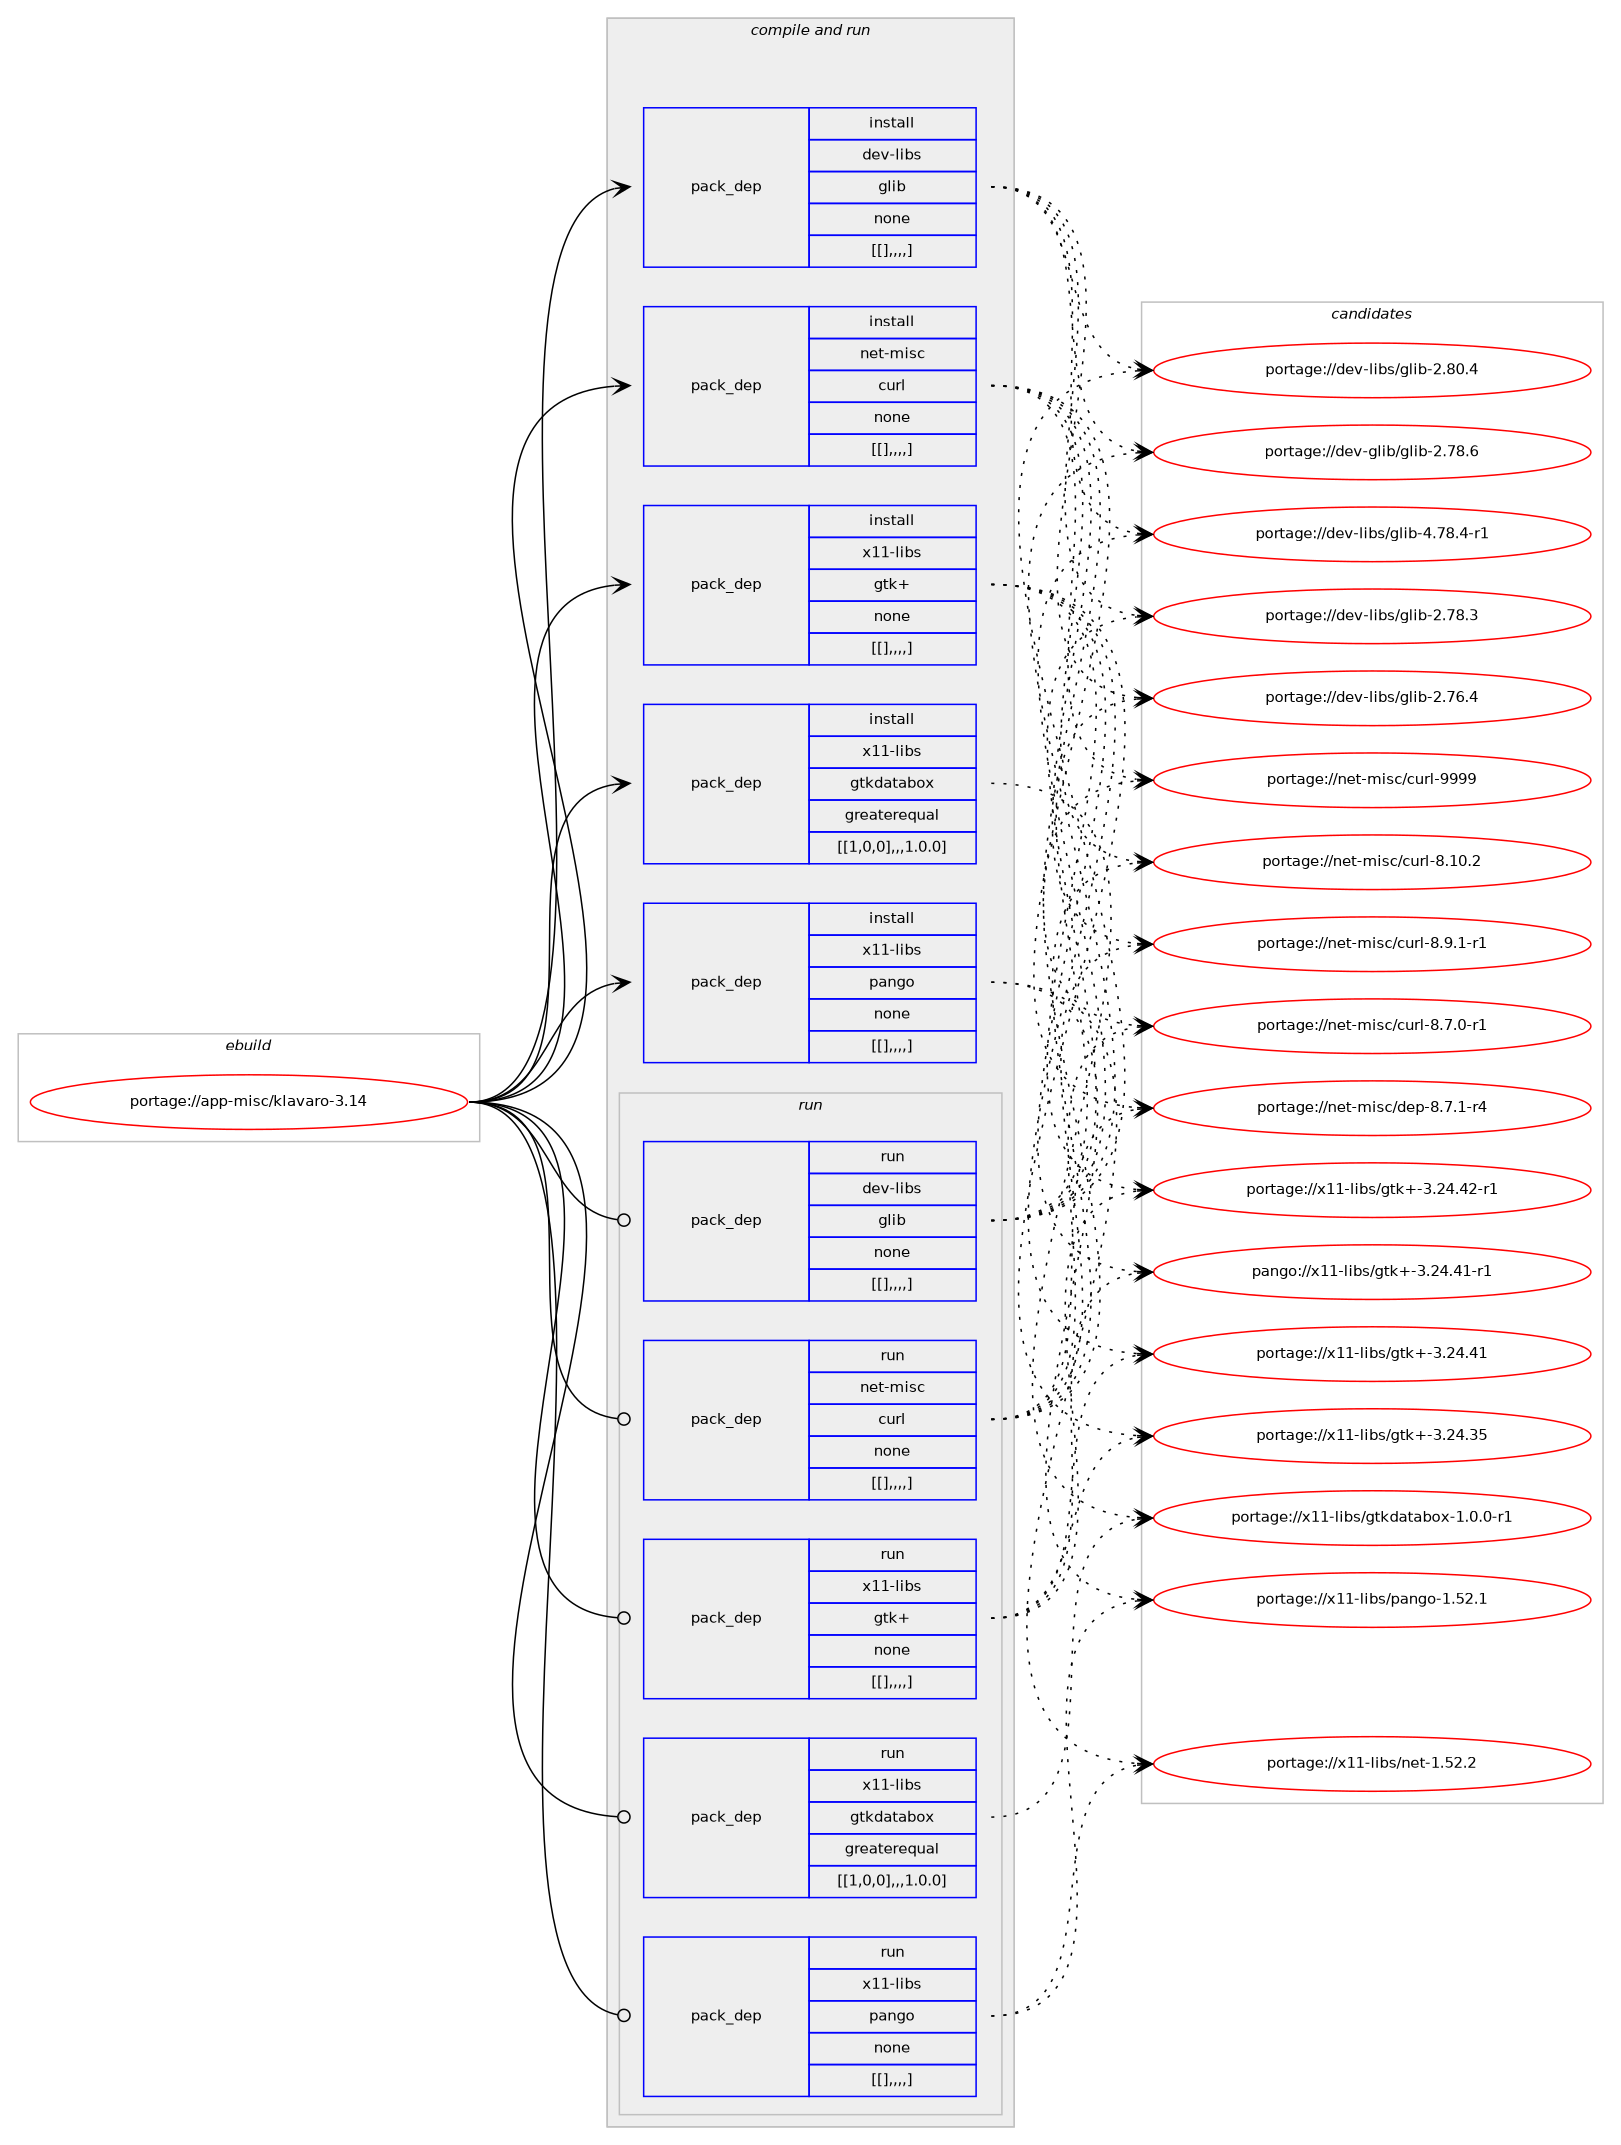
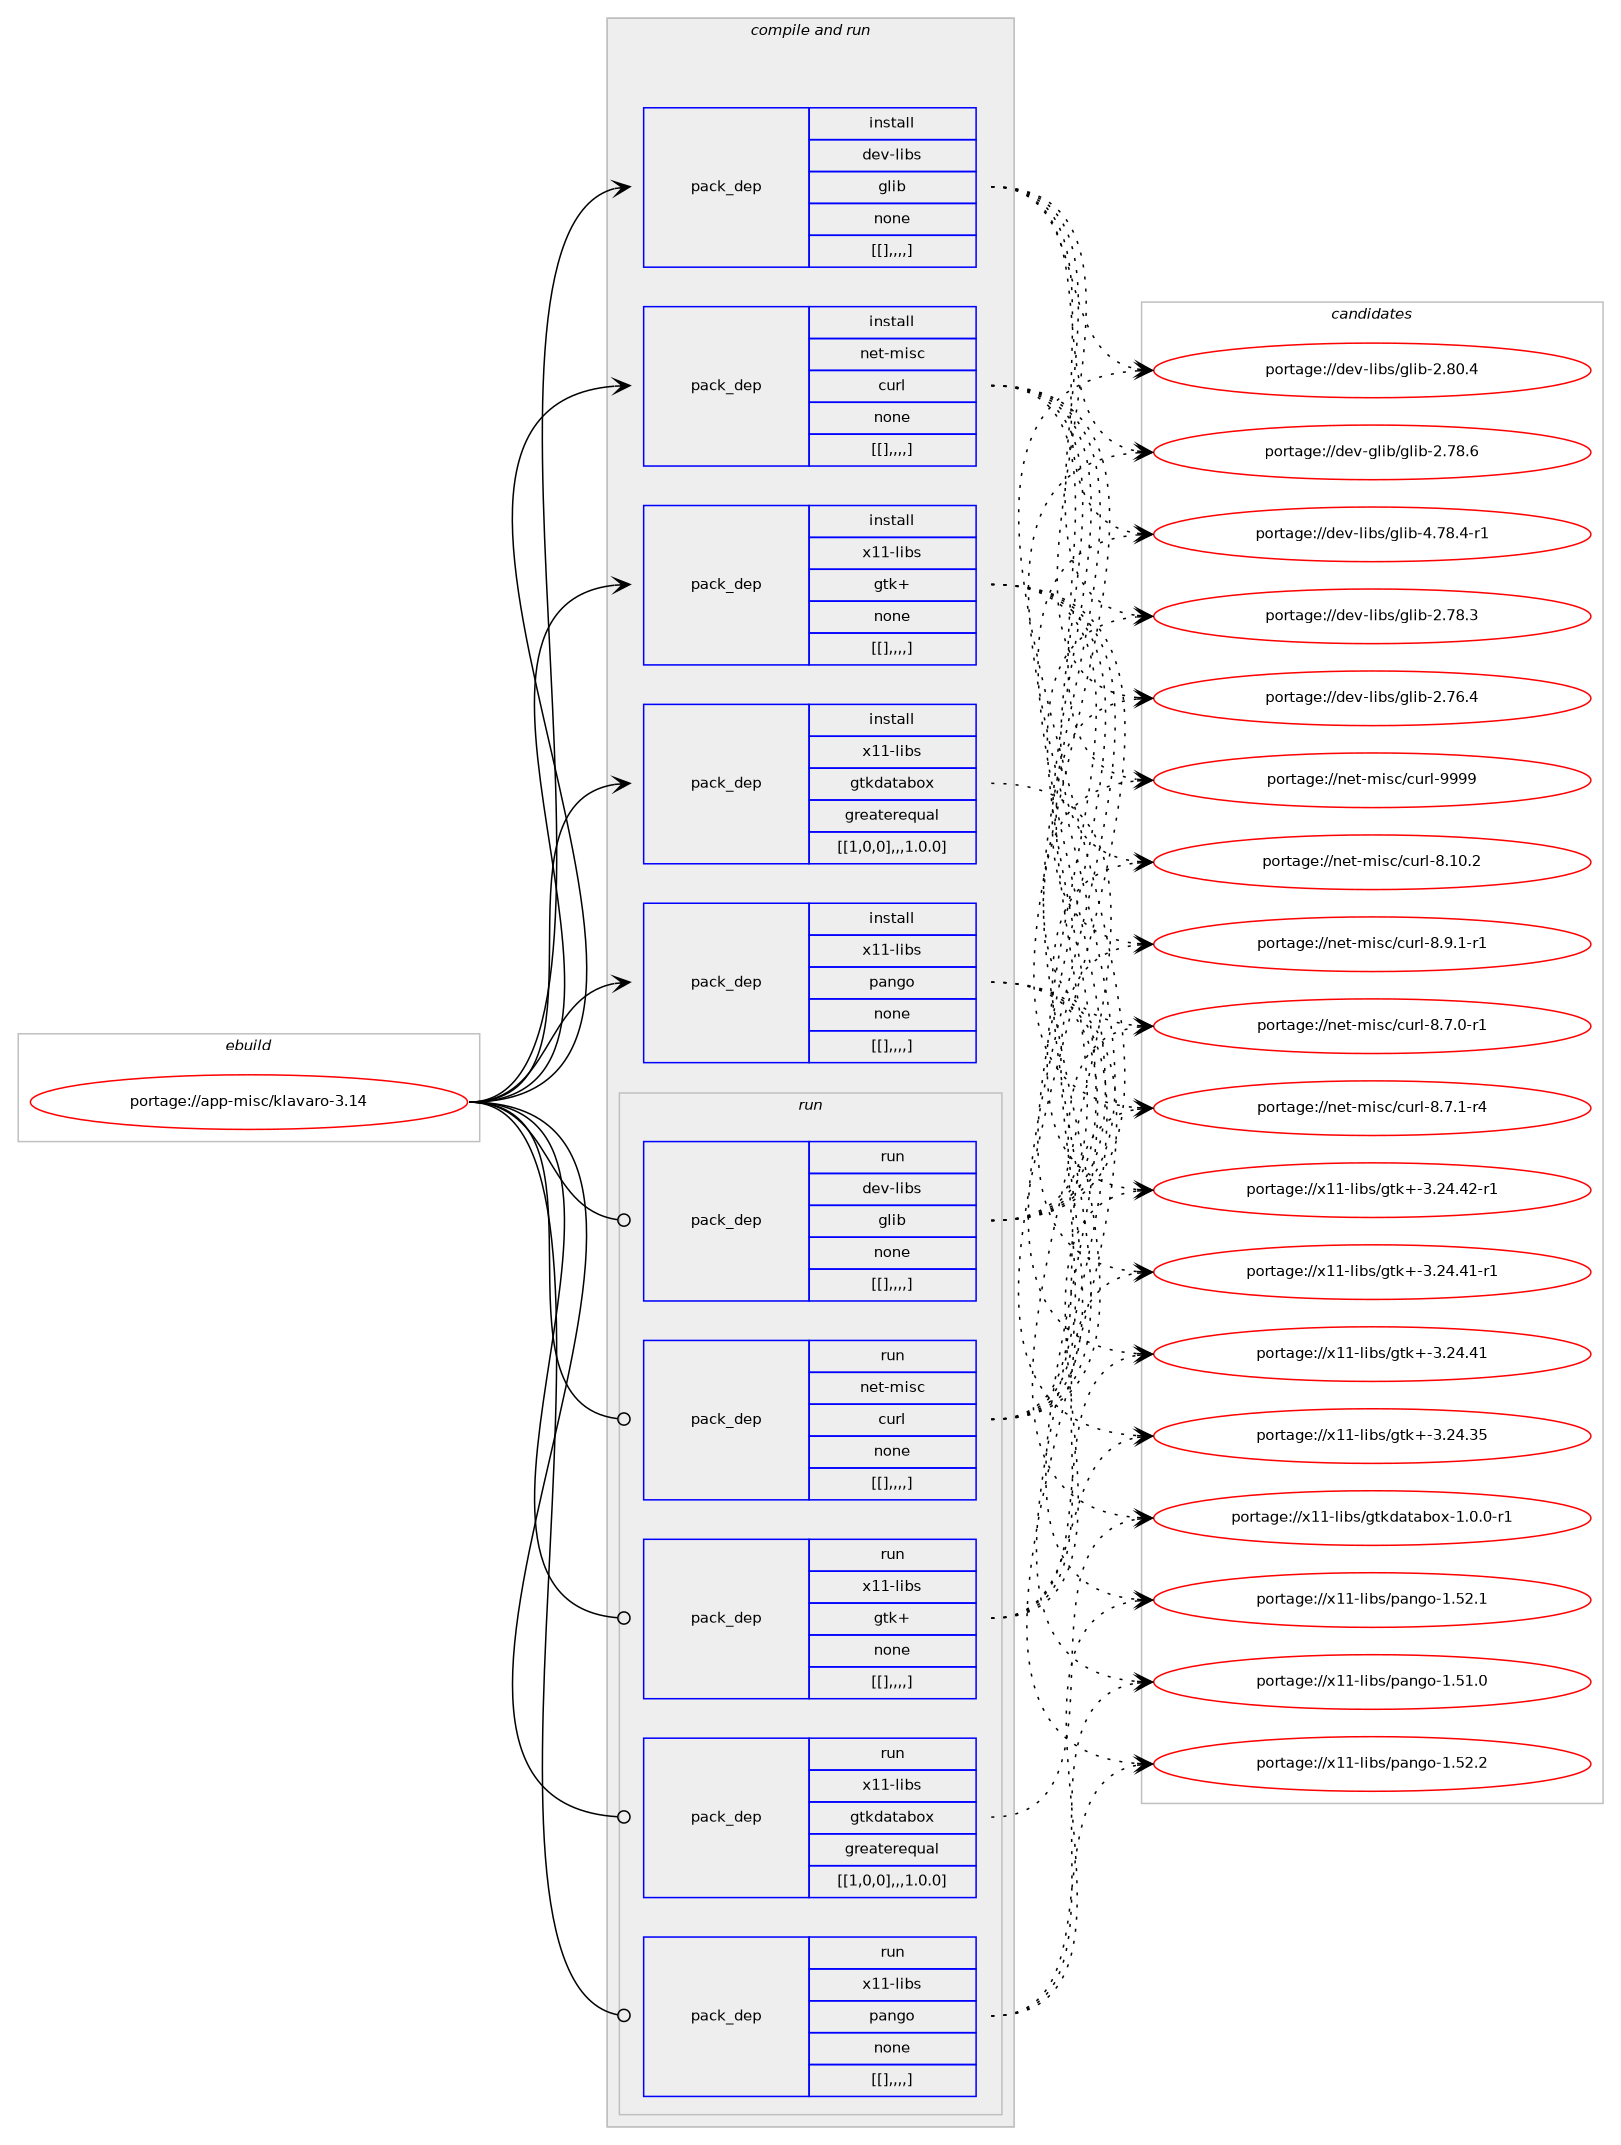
(1372, 1108) -> (1372, 1108)
(1372, 1272) -> (1372, 1272)
none -> (1372, 1682)
(1372, 1764) -> (1372, 1764)
